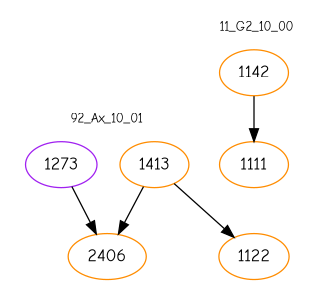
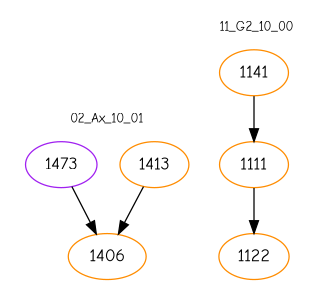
(254, 73) -> (254, 73)
(107, 119) -> (107, 119)
(61, 165) -> (61, 165)
(190, 198) -> (254, 204)
(107, 257) -> (107, 257)
